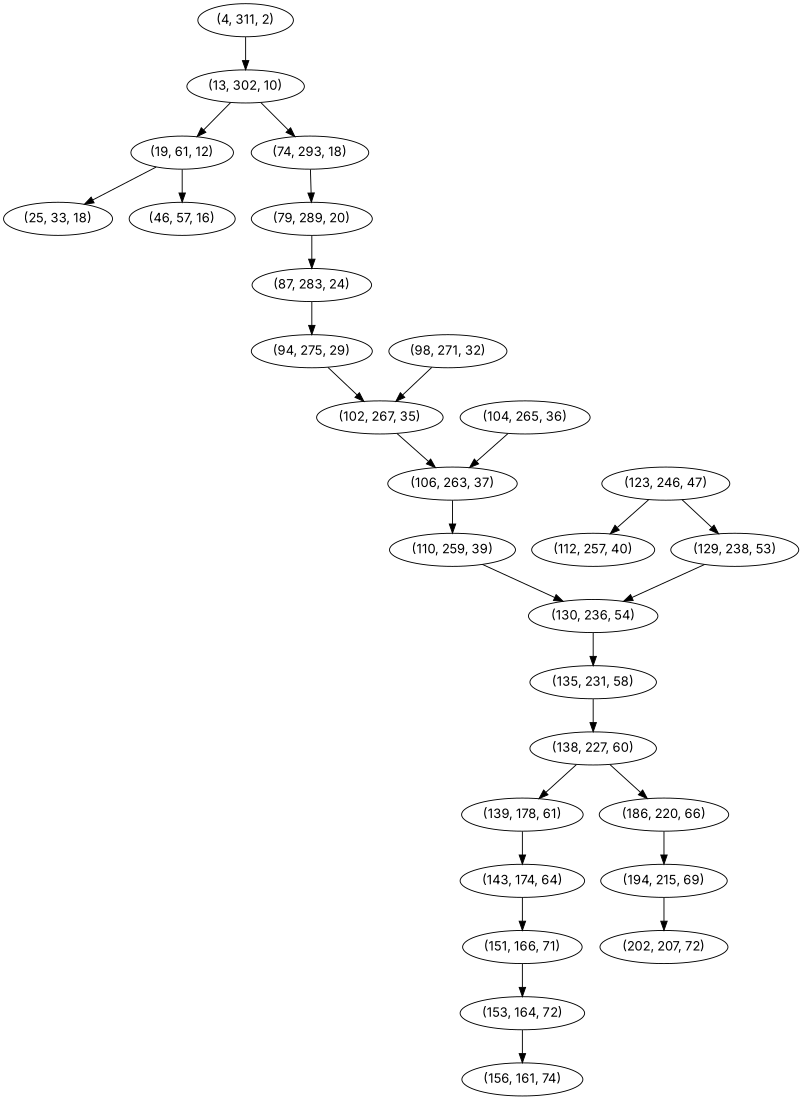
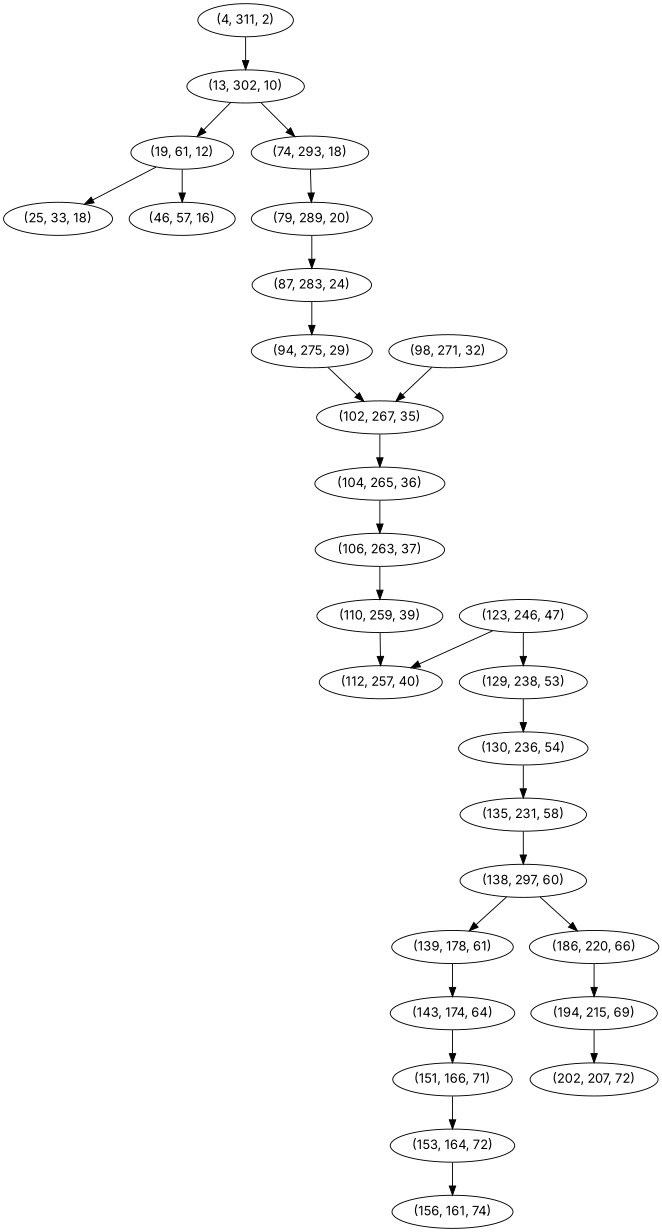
(413, 447) -> (380, 446)
(519, 581) -> (380, 645)
(593, 748) -> (523, 881)
